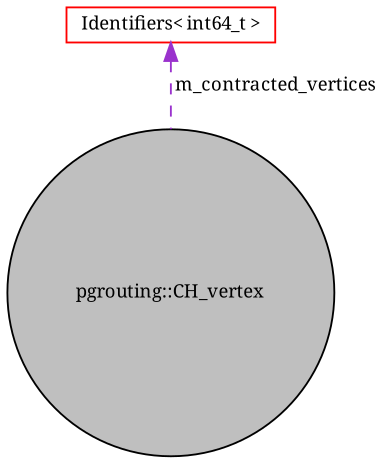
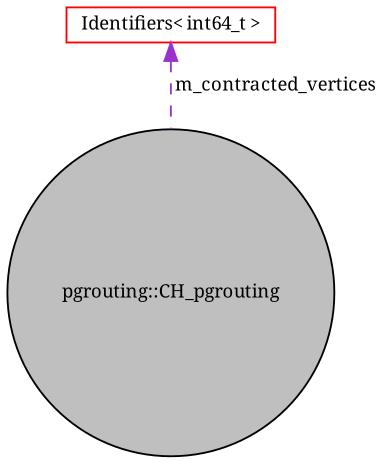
(171, 293) -> (171, 293)
